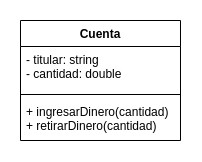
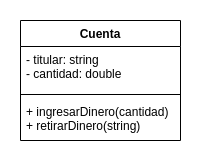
(102, 134) -> (102, 127)
